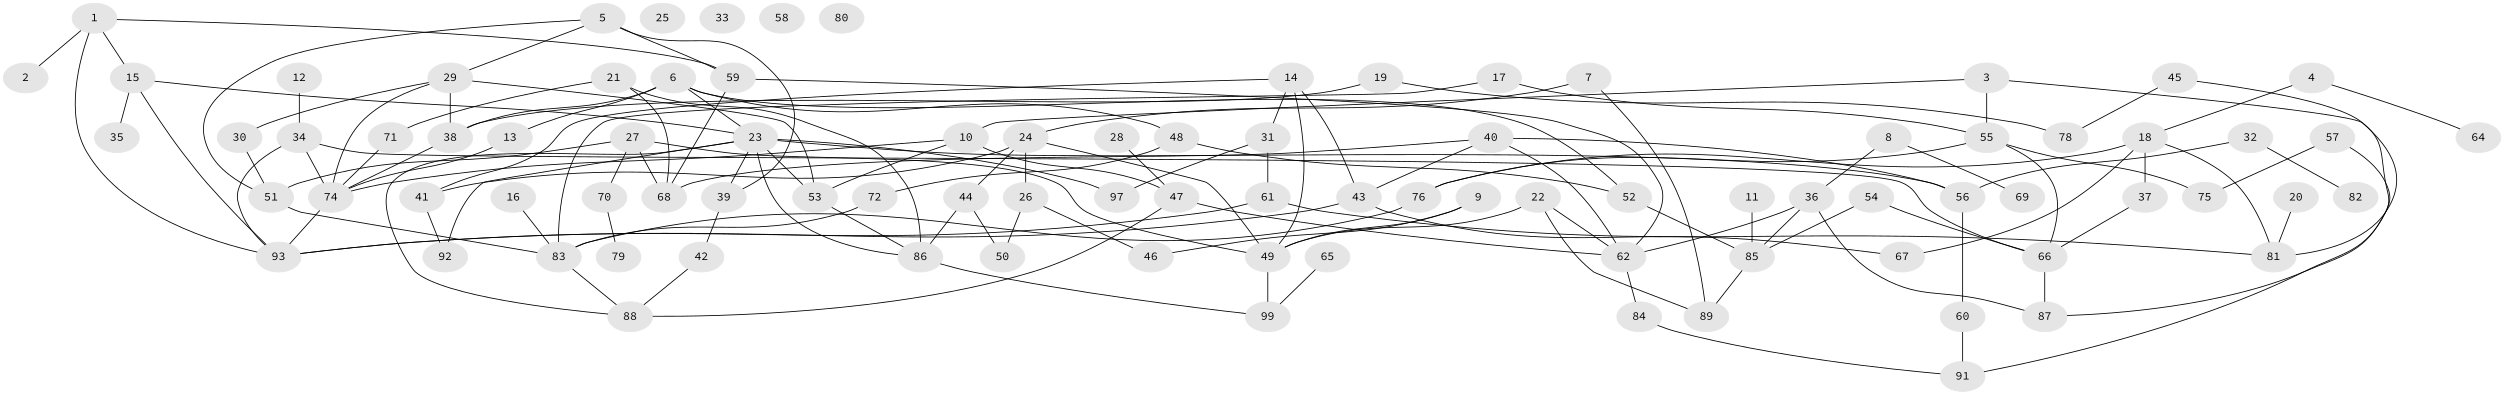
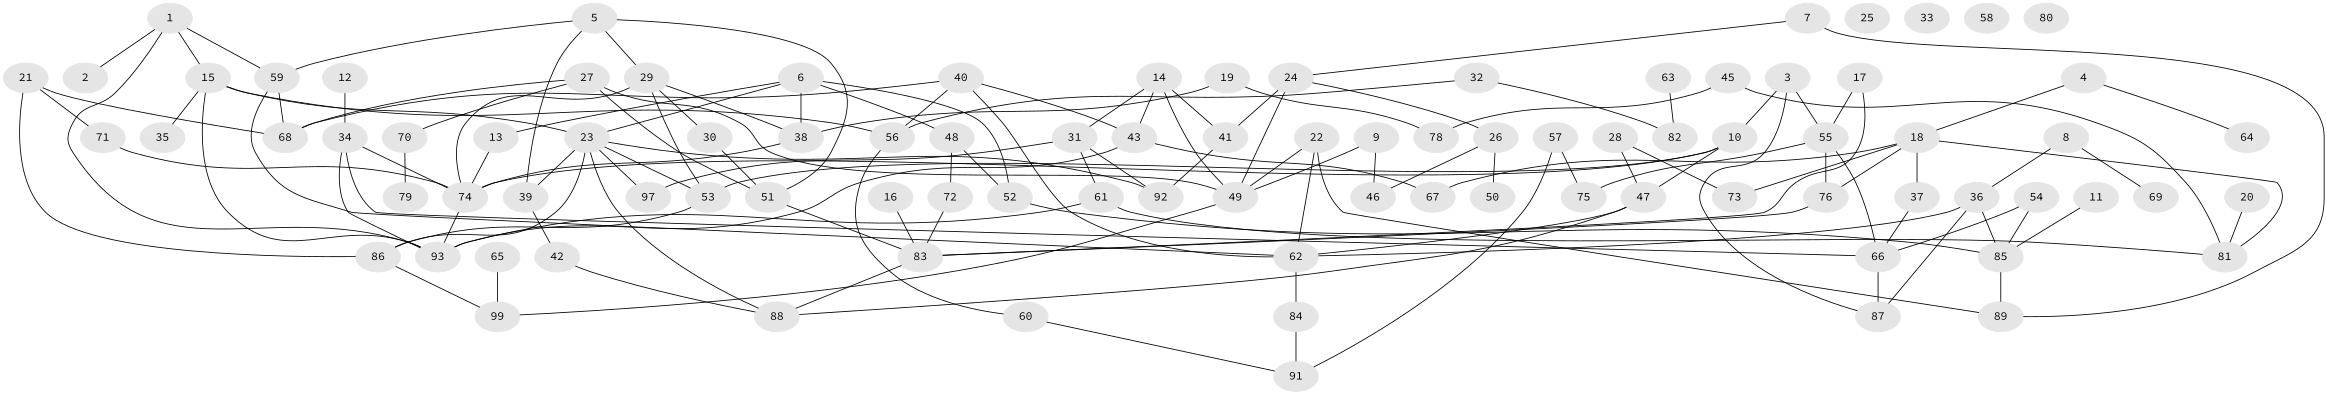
none -> (1668, 78)
(1362, 155) -> (549, 113)
none -> (1105, 159)
(966, 197) -> none
none -> (1735, 197)
